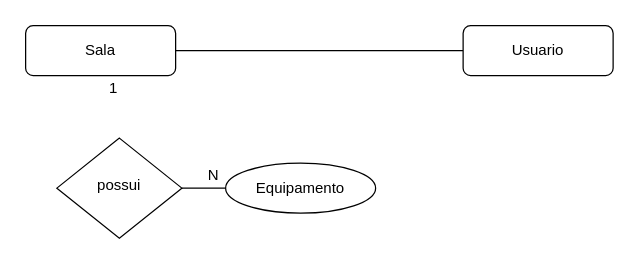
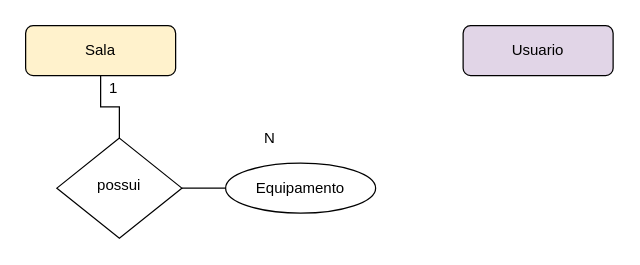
(101, 51) -> (101, 51)
(319, 51) -> (110, 107)
(538, 51) -> (538, 51)
(213, 176) -> (269, 138)
